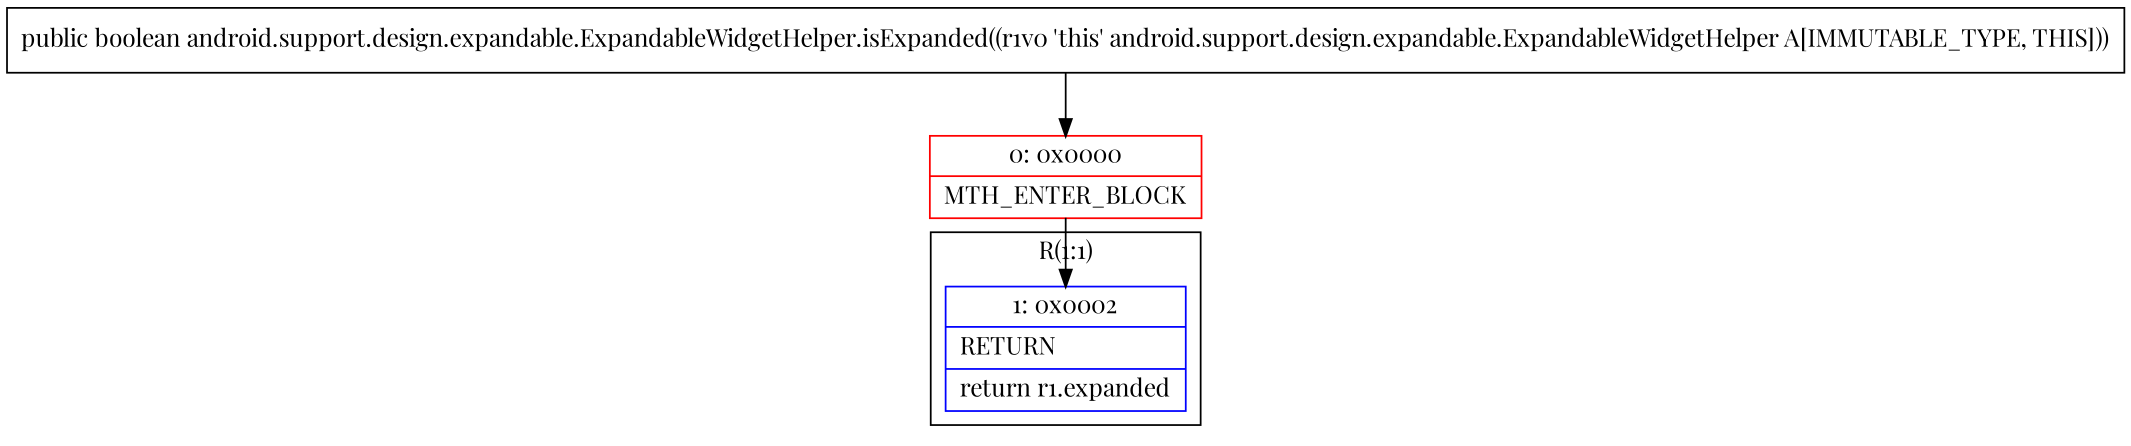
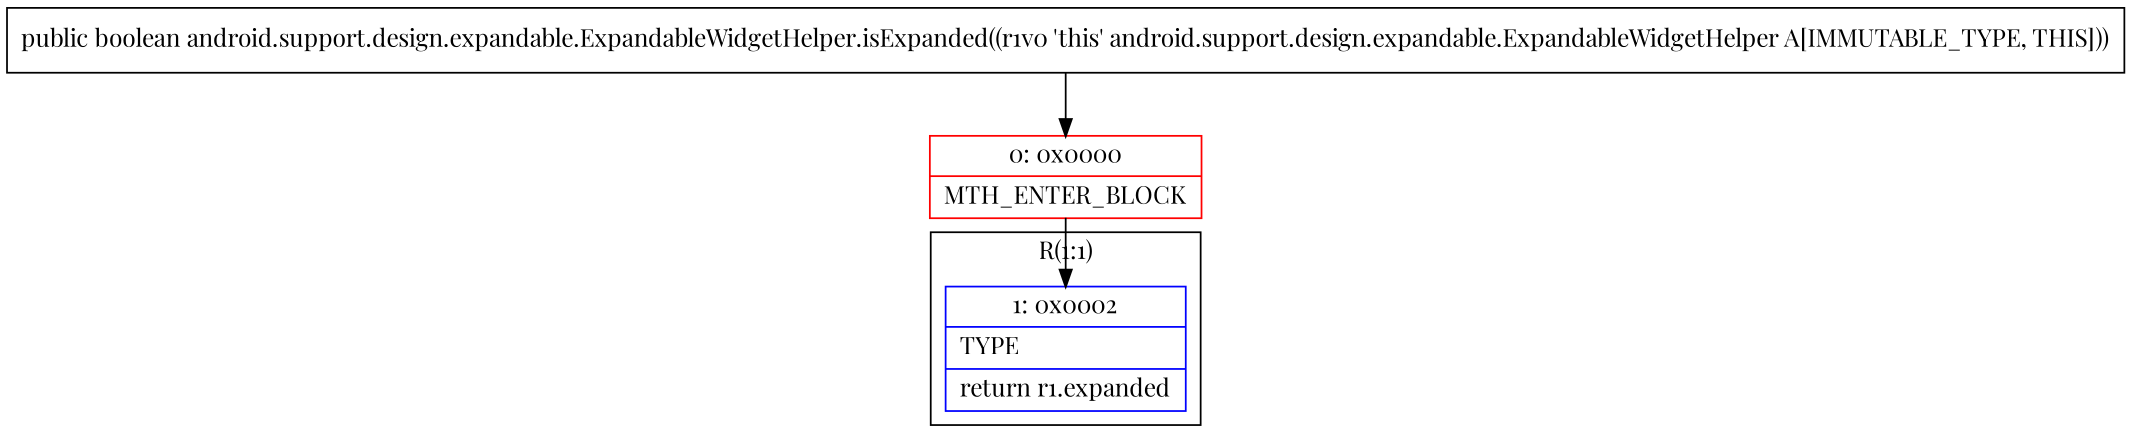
(1008, 347) -> (989, 347)
